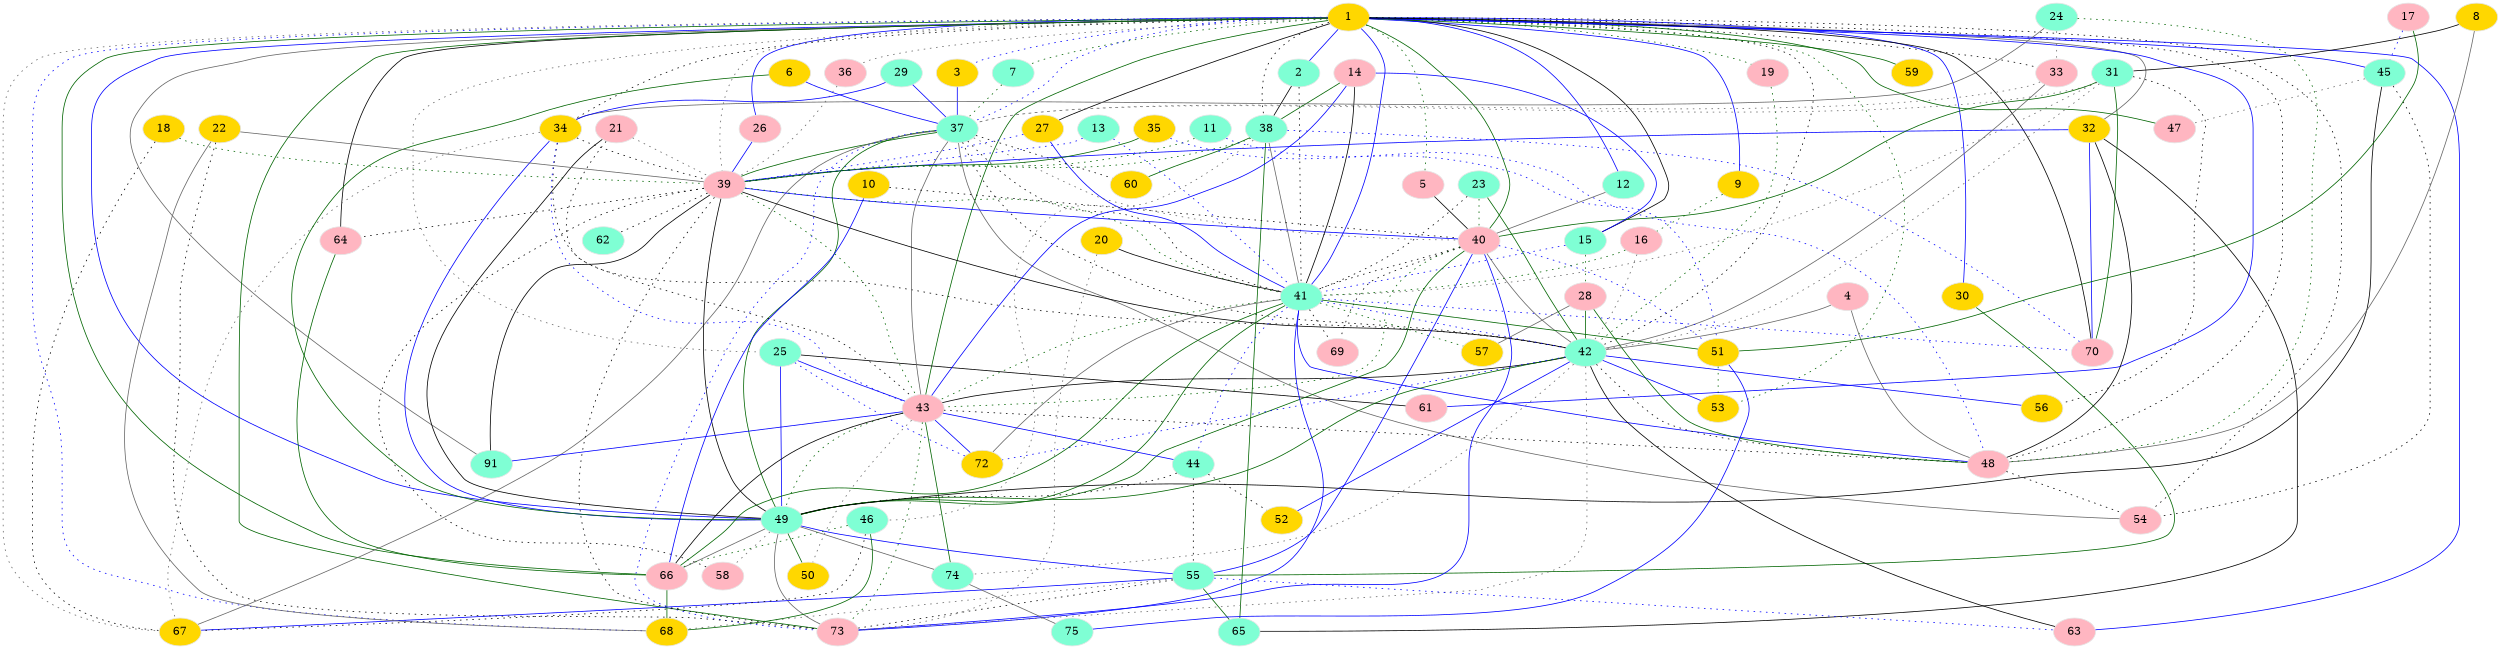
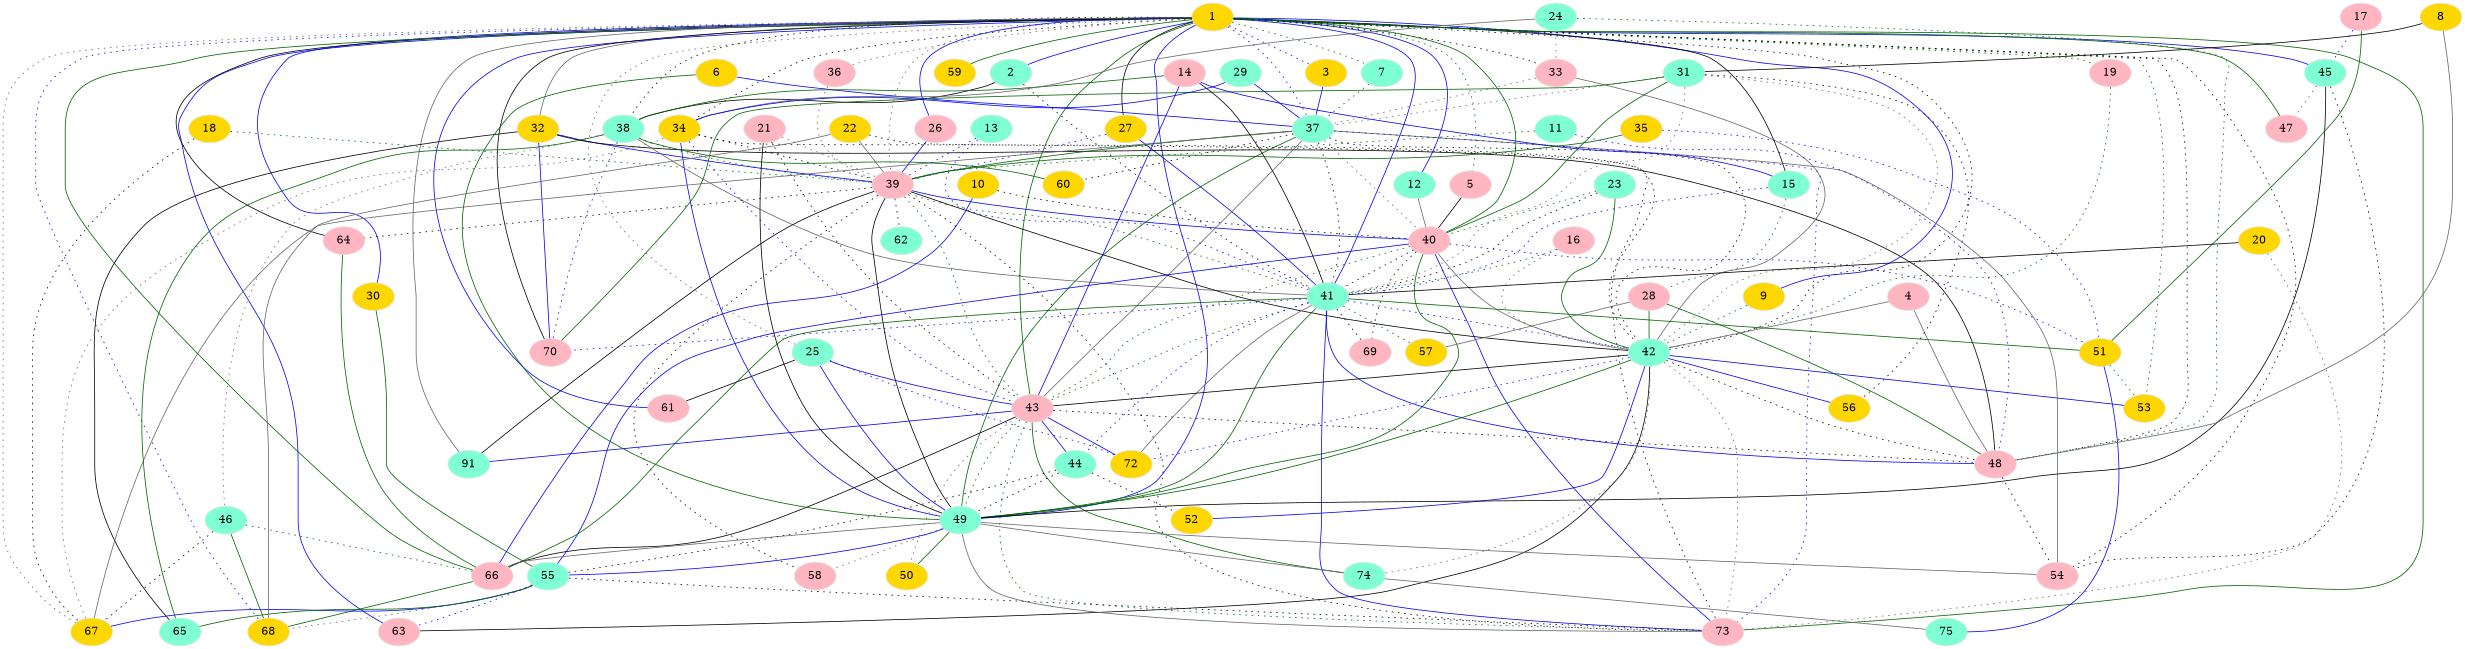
(1696, 209) -> (1698, 328)
none -> (1509, 552)
